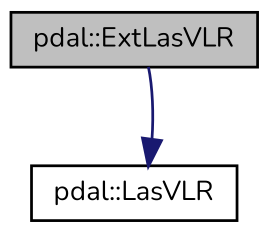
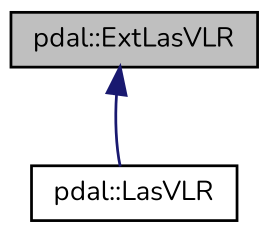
(152, 103) -> (116, 130)
